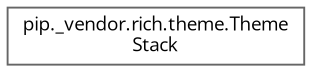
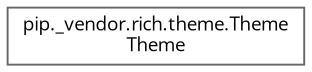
(156, 36) -> (156, 36)
